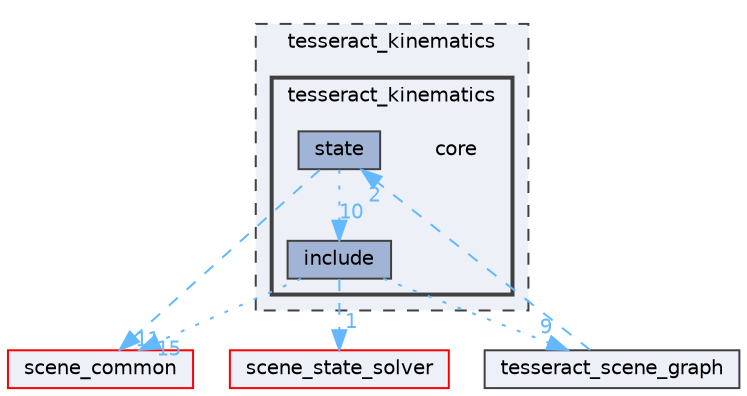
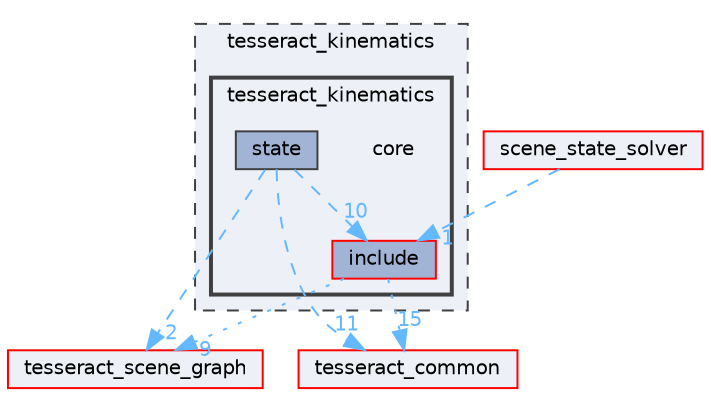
(339, 195) -> (323, 198)
(339, 260) -> (384, 260)
(484, 266) -> (225, 231)
(339, 305) -> (498, 200)
(101, 369) -> (408, 369)
(612, 369) -> (135, 369)
